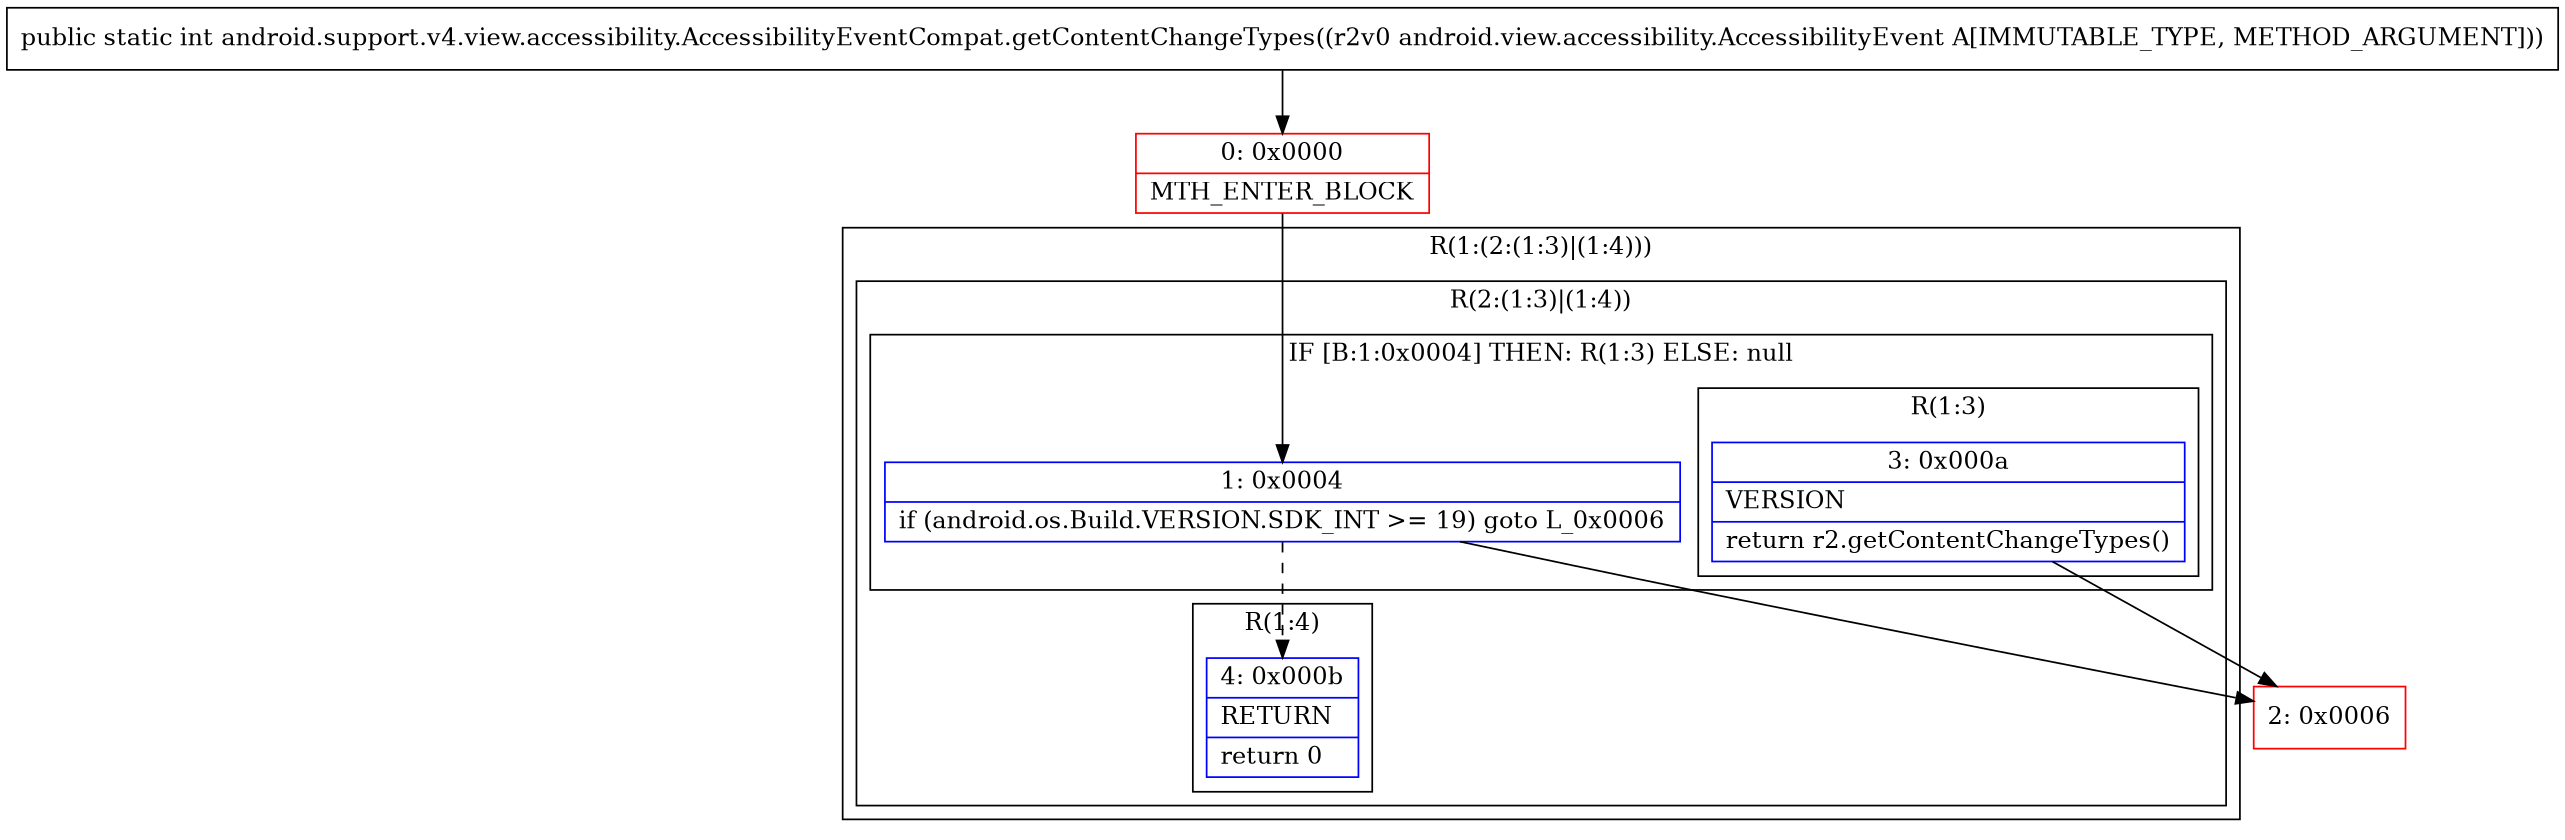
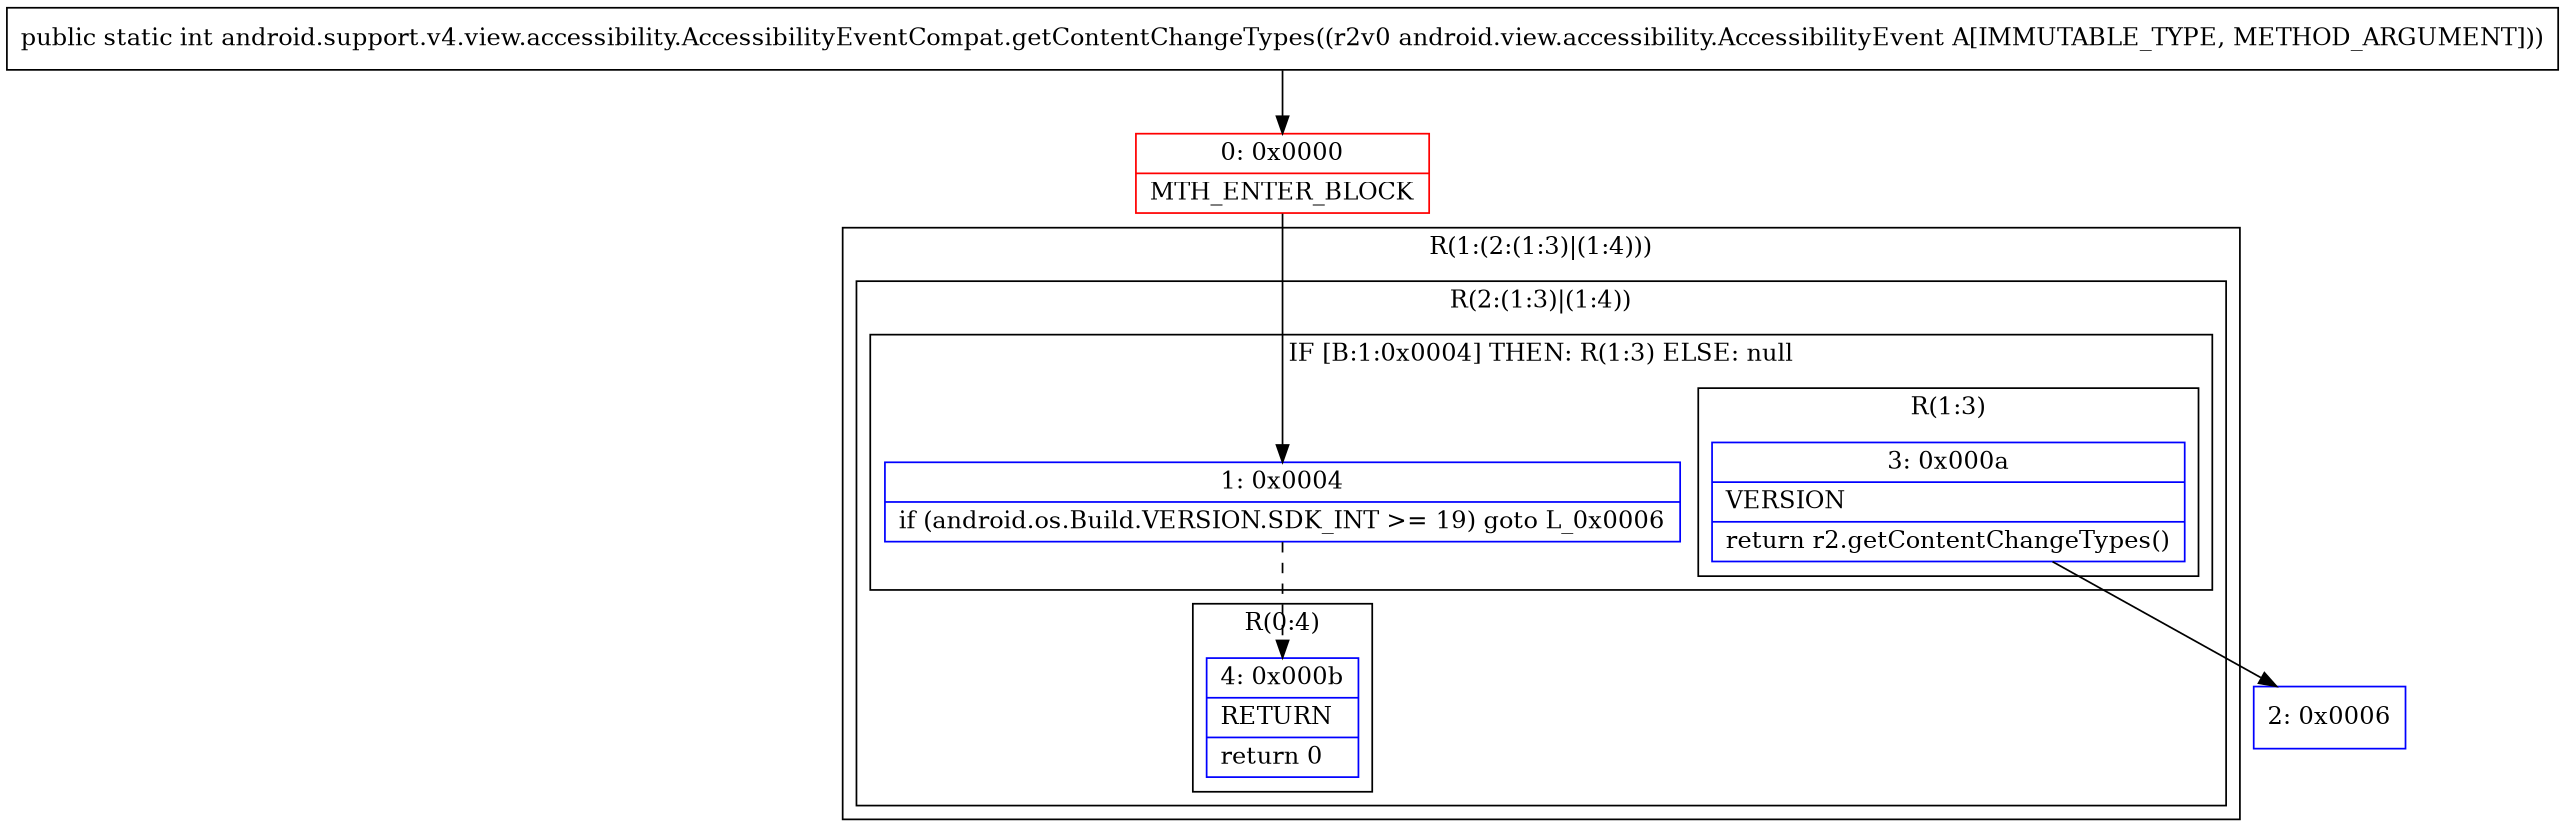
(1848, 621) -> none
(1283, 624) -> (1283, 624)
(2330, 718) -> (2330, 718)
